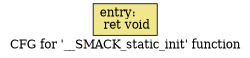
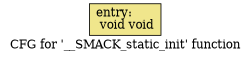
(125, 25) -> (125, 25)
